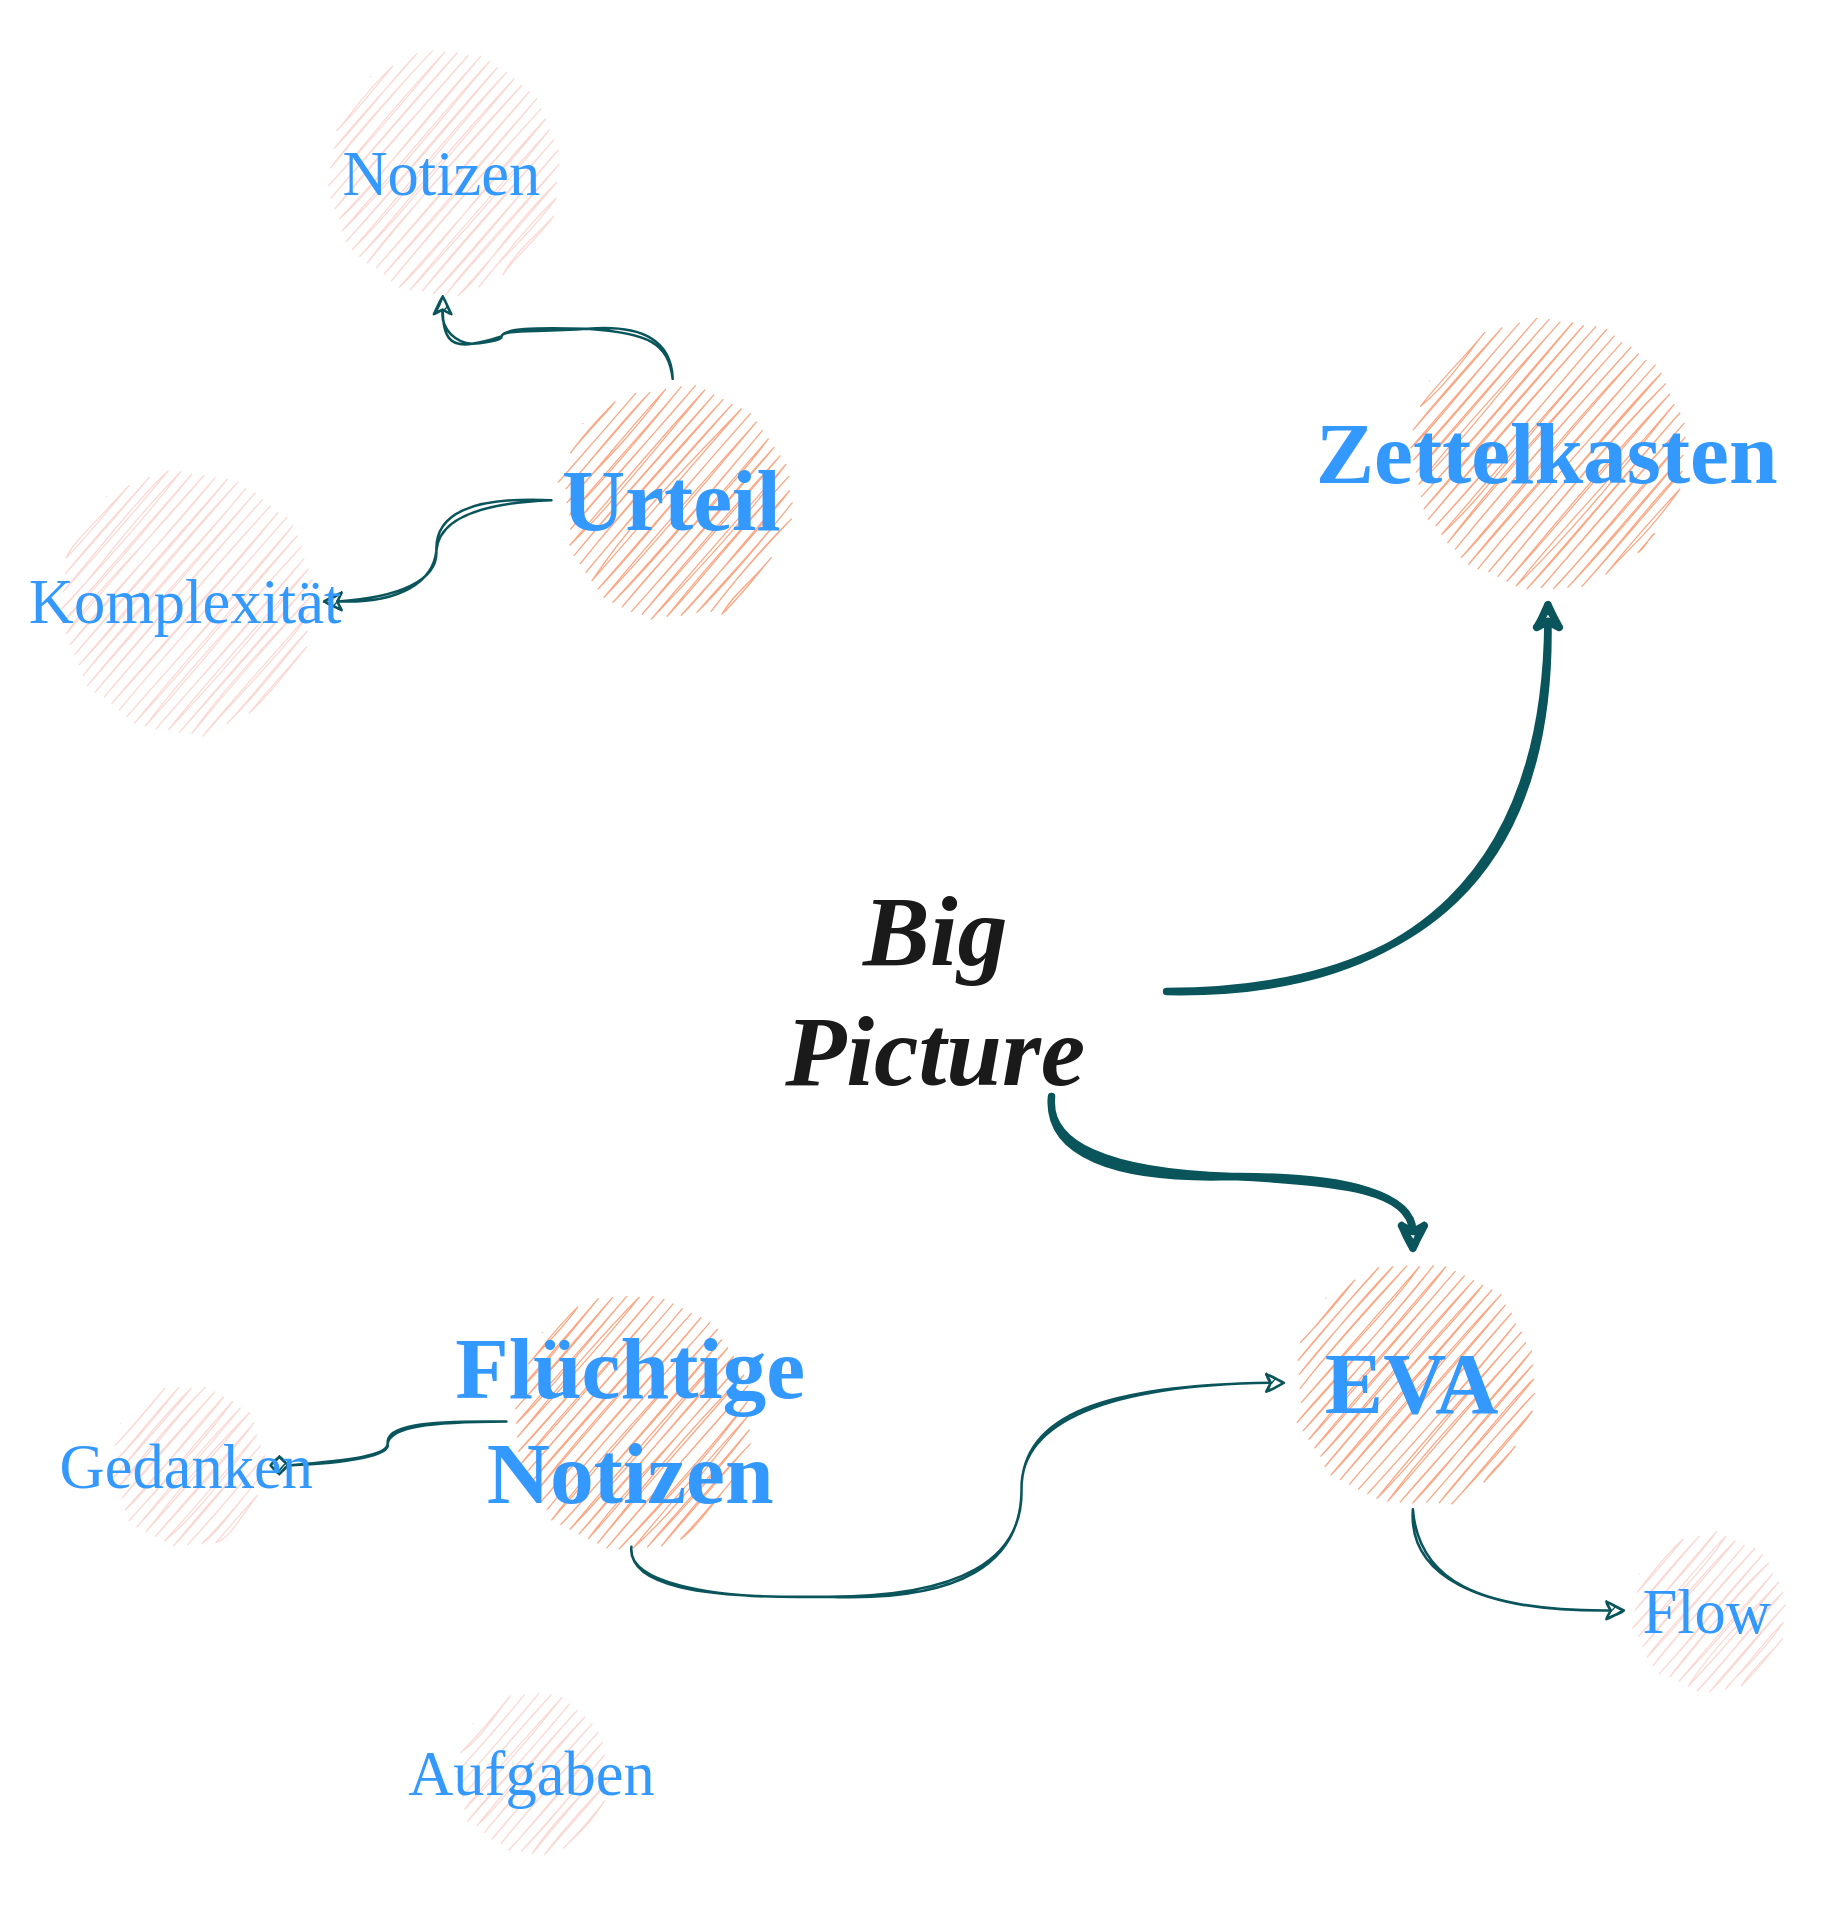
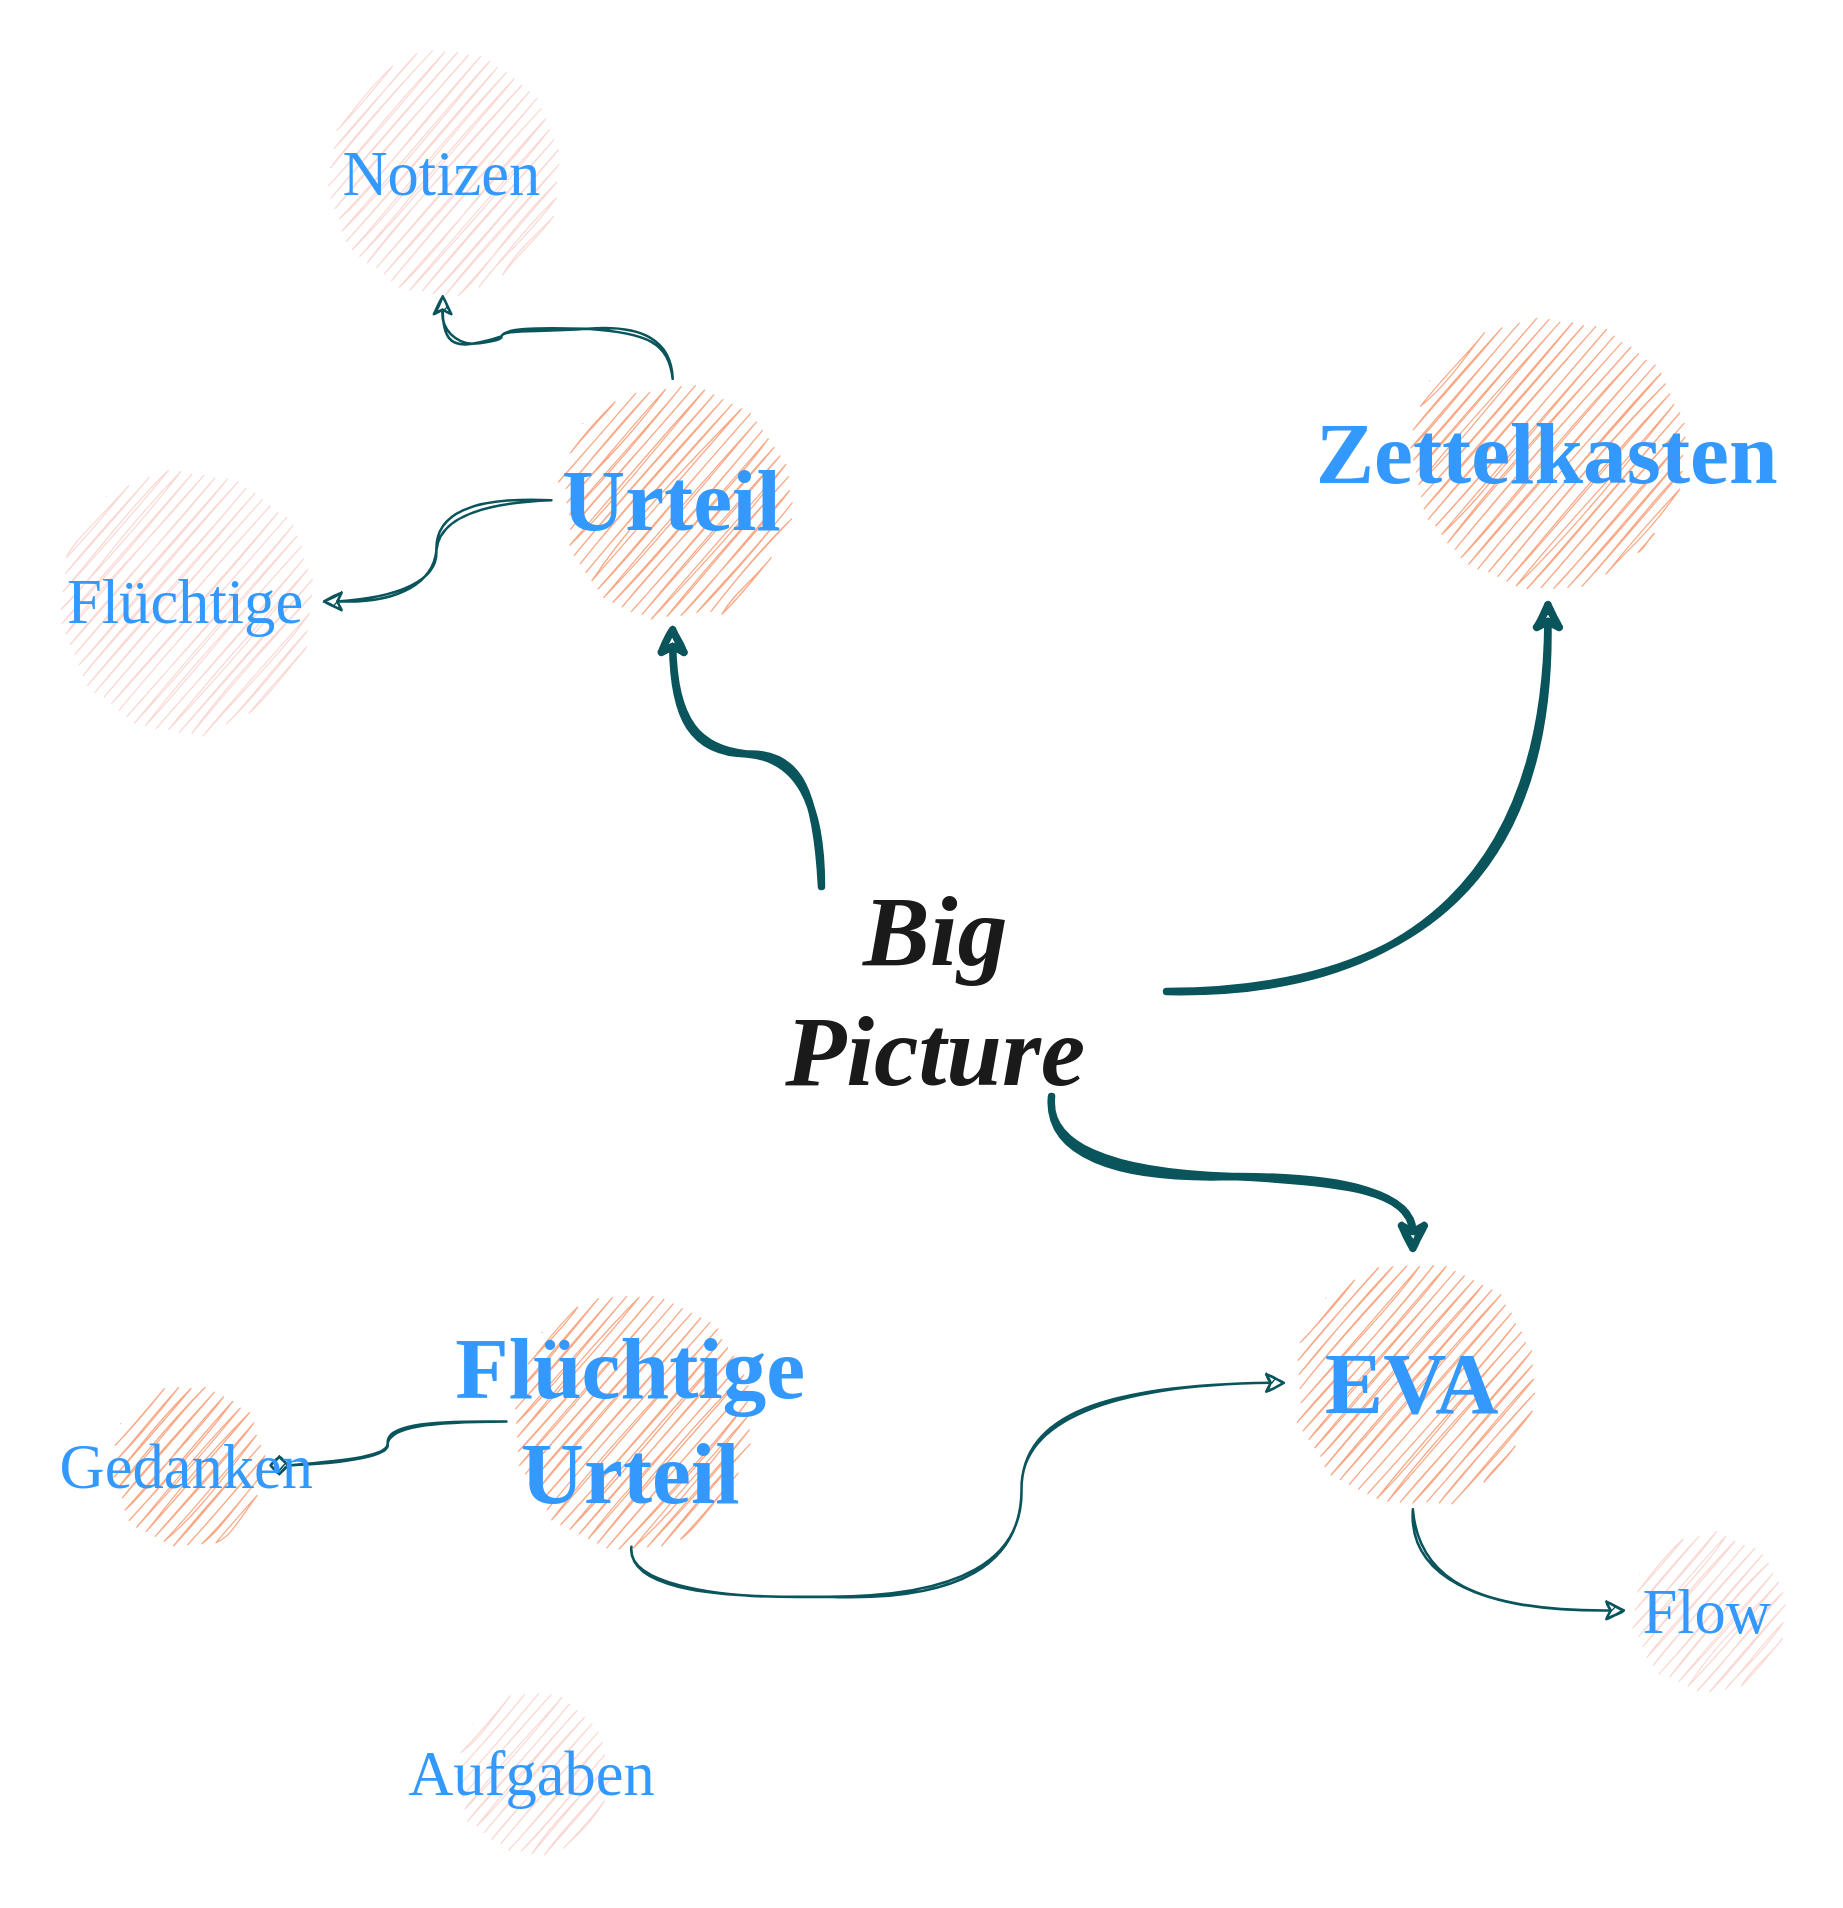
(186, 601) -> (186, 601)
none -> (758, 755)
(631, 1421) -> (631, 1421)
(188, 1465) -> (188, 1465)
